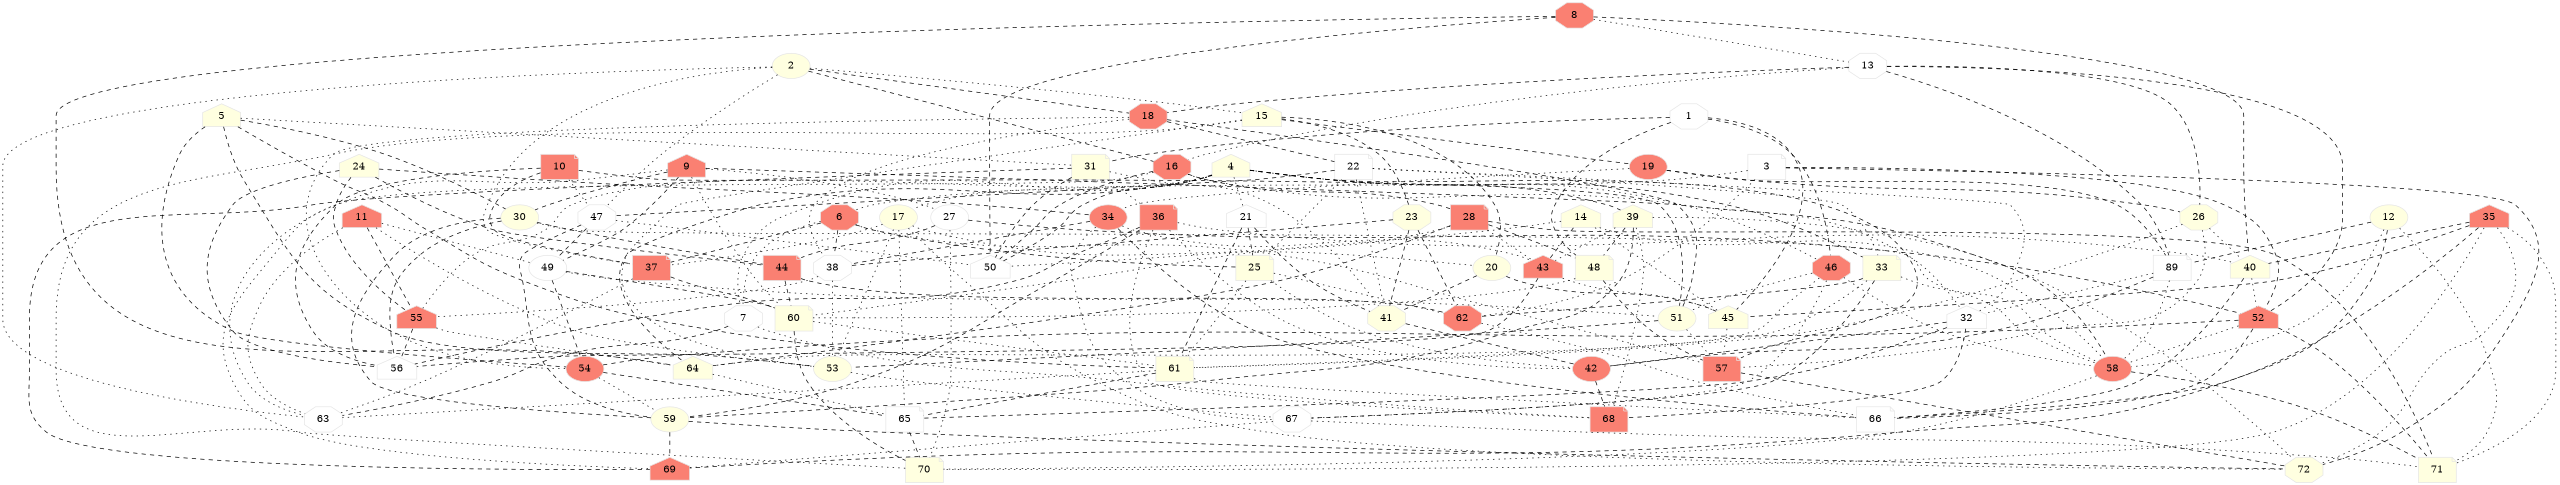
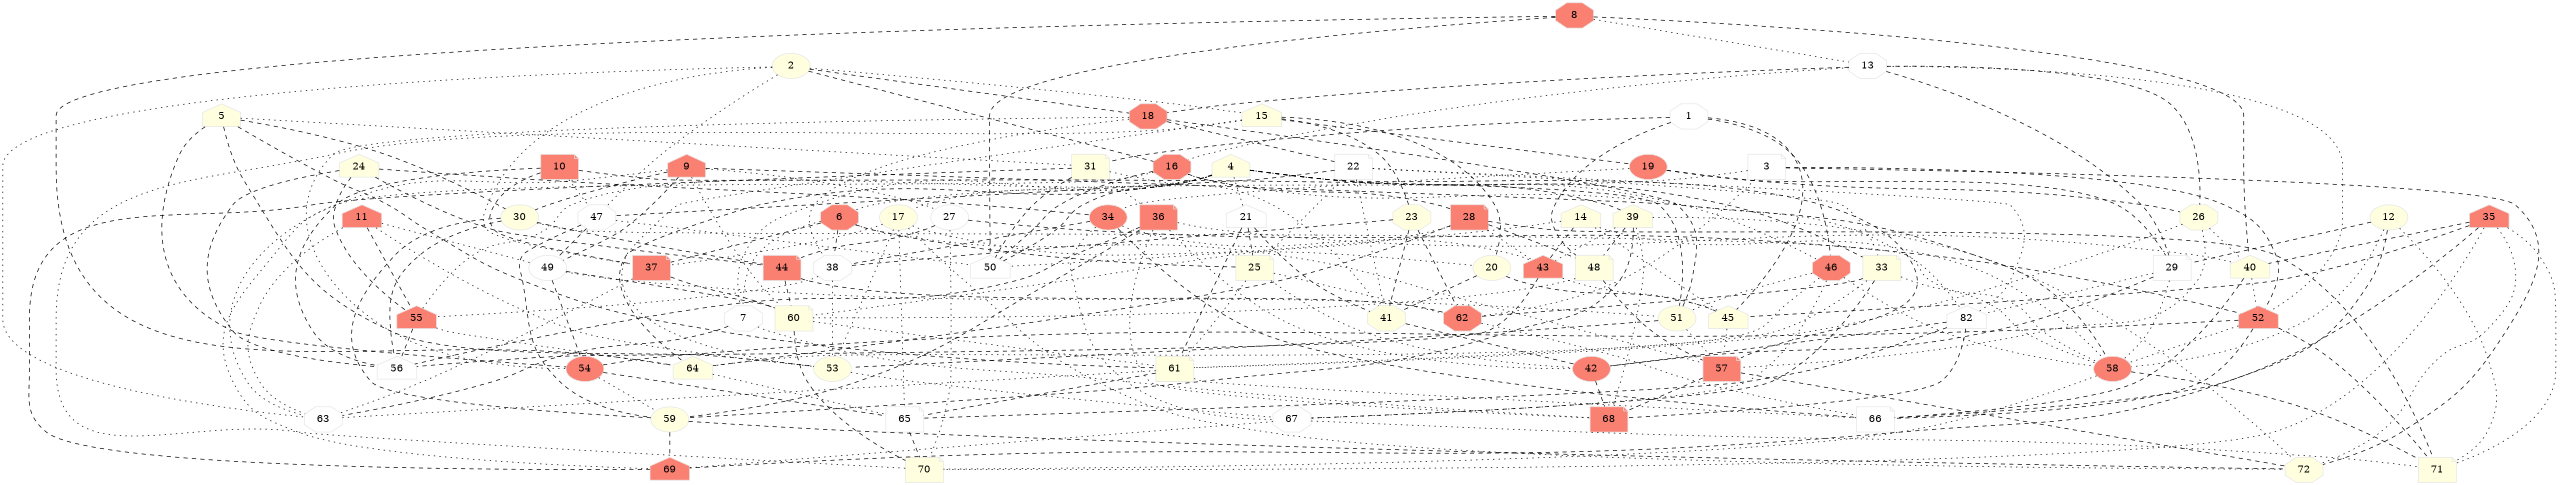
(2231, 96) -> (2231, 96)
(2172, 268) -> (2172, 268)
(1967, 318) -> (1967, 318)
none -> (1665, 394)
